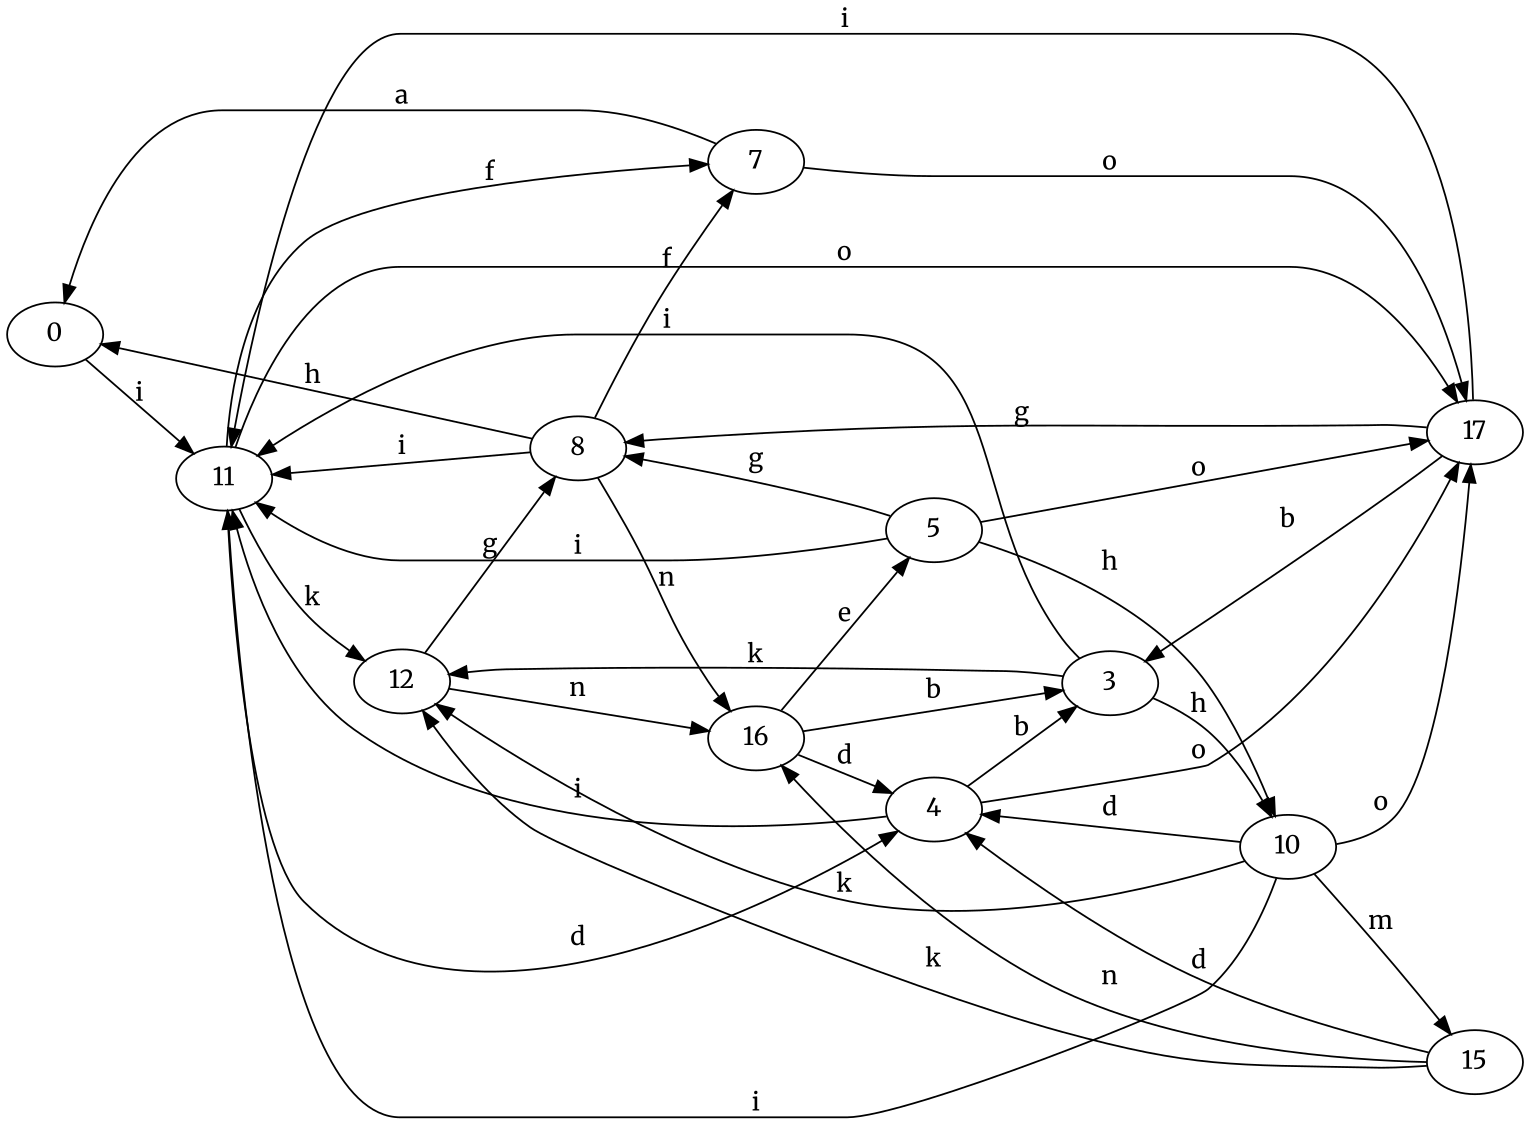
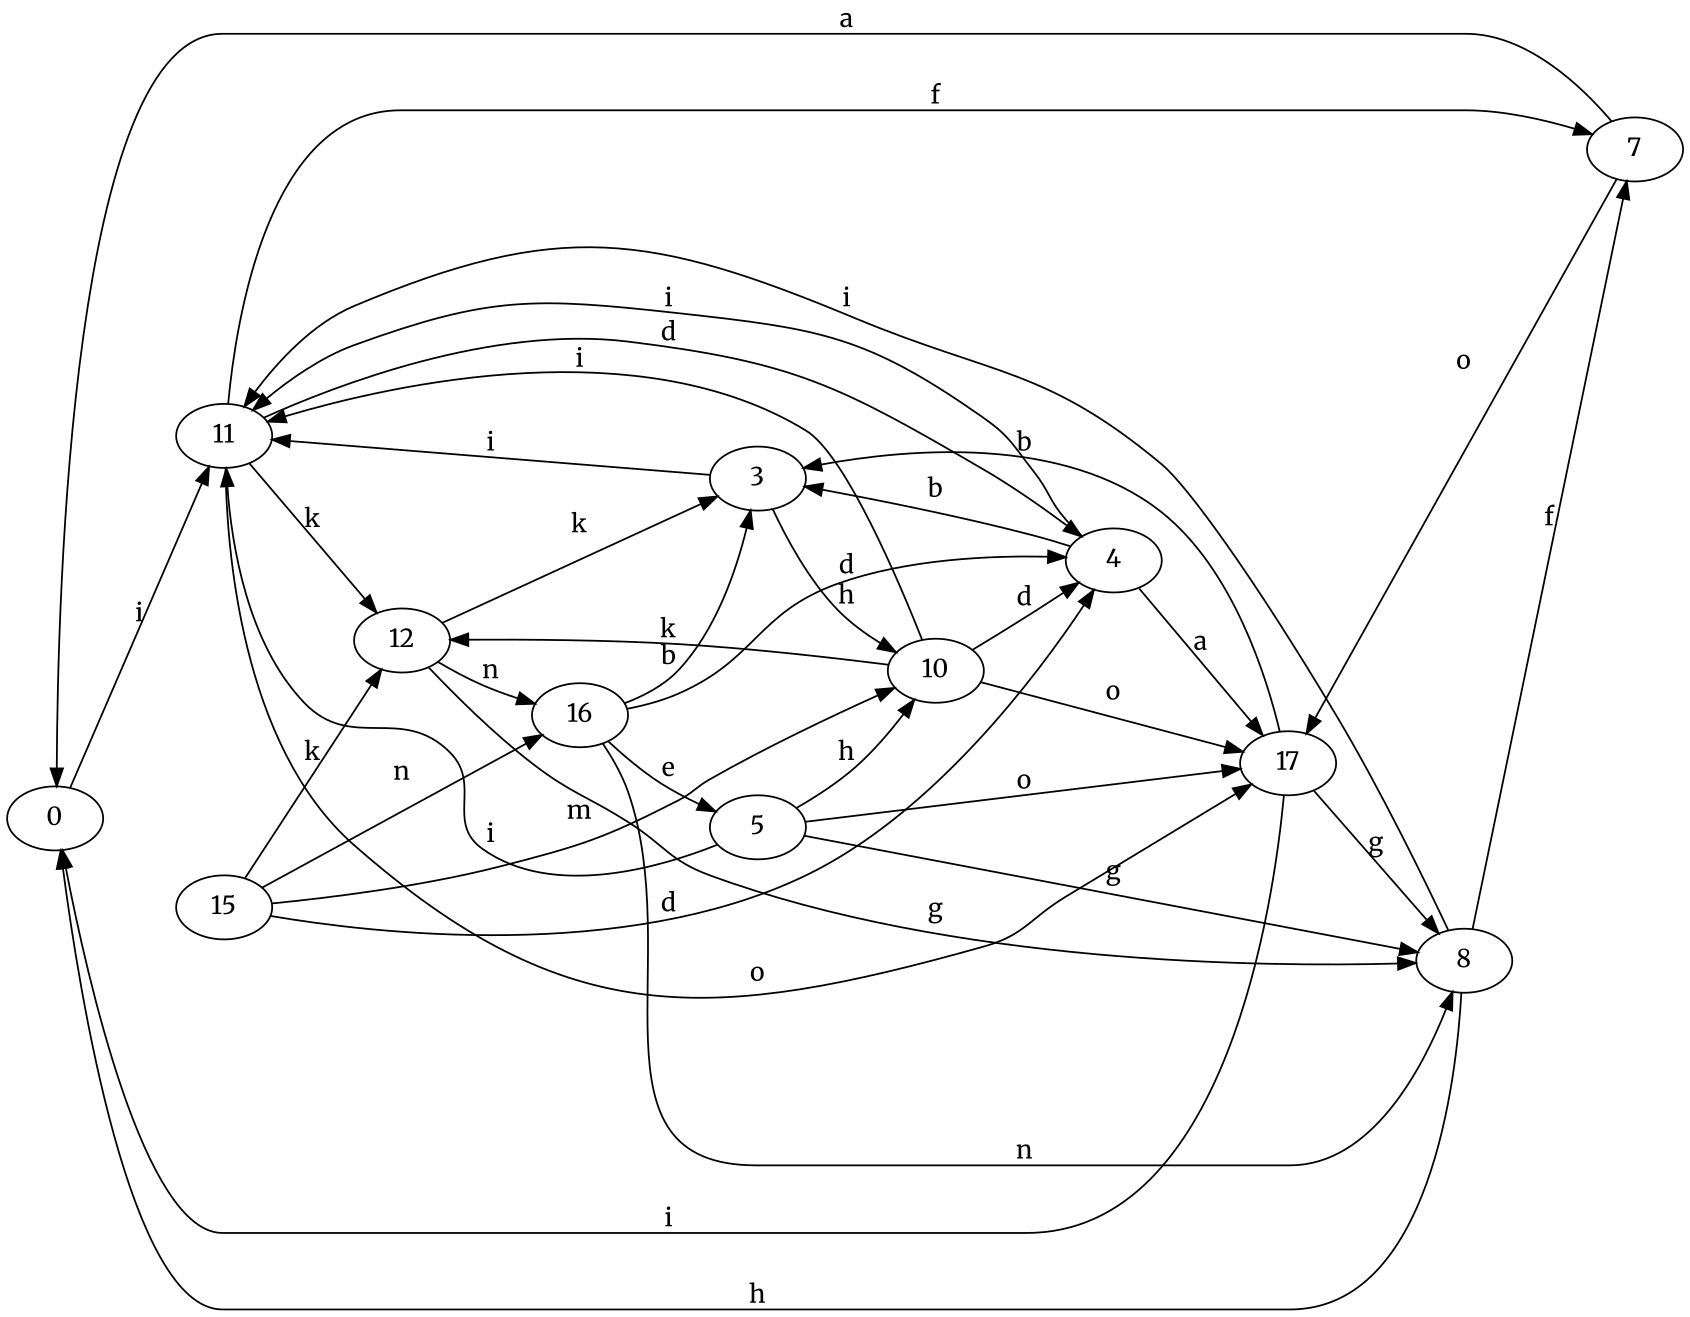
(847, 34) -> (694, 1233)
(657, 588) -> (893, 1165)
(765, 668) -> (572, 563)
(1199, 752) -> (1201, 643)
(1378, 946) -> (589, 841)
